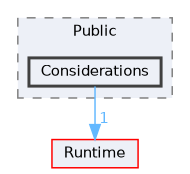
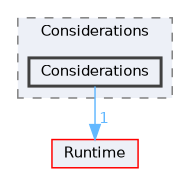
(95, 32) -> (95, 32)
